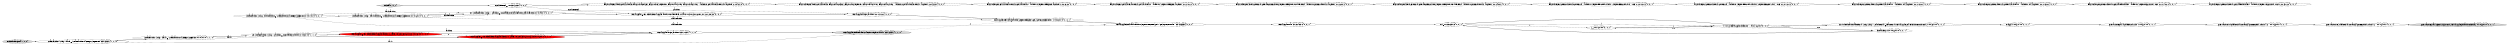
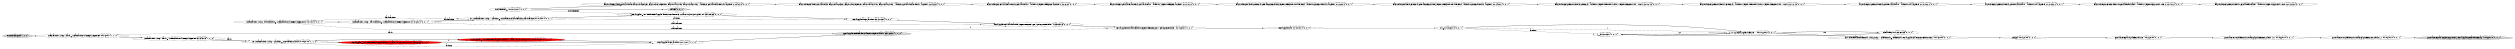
(446, 6) -> (598, 9)
(1294, 25) -> (1294, 28)
(2018, 25) -> (2024, 38)
(1530, 26) -> (1533, 31)
(1668, 33) -> (1751, 36)
